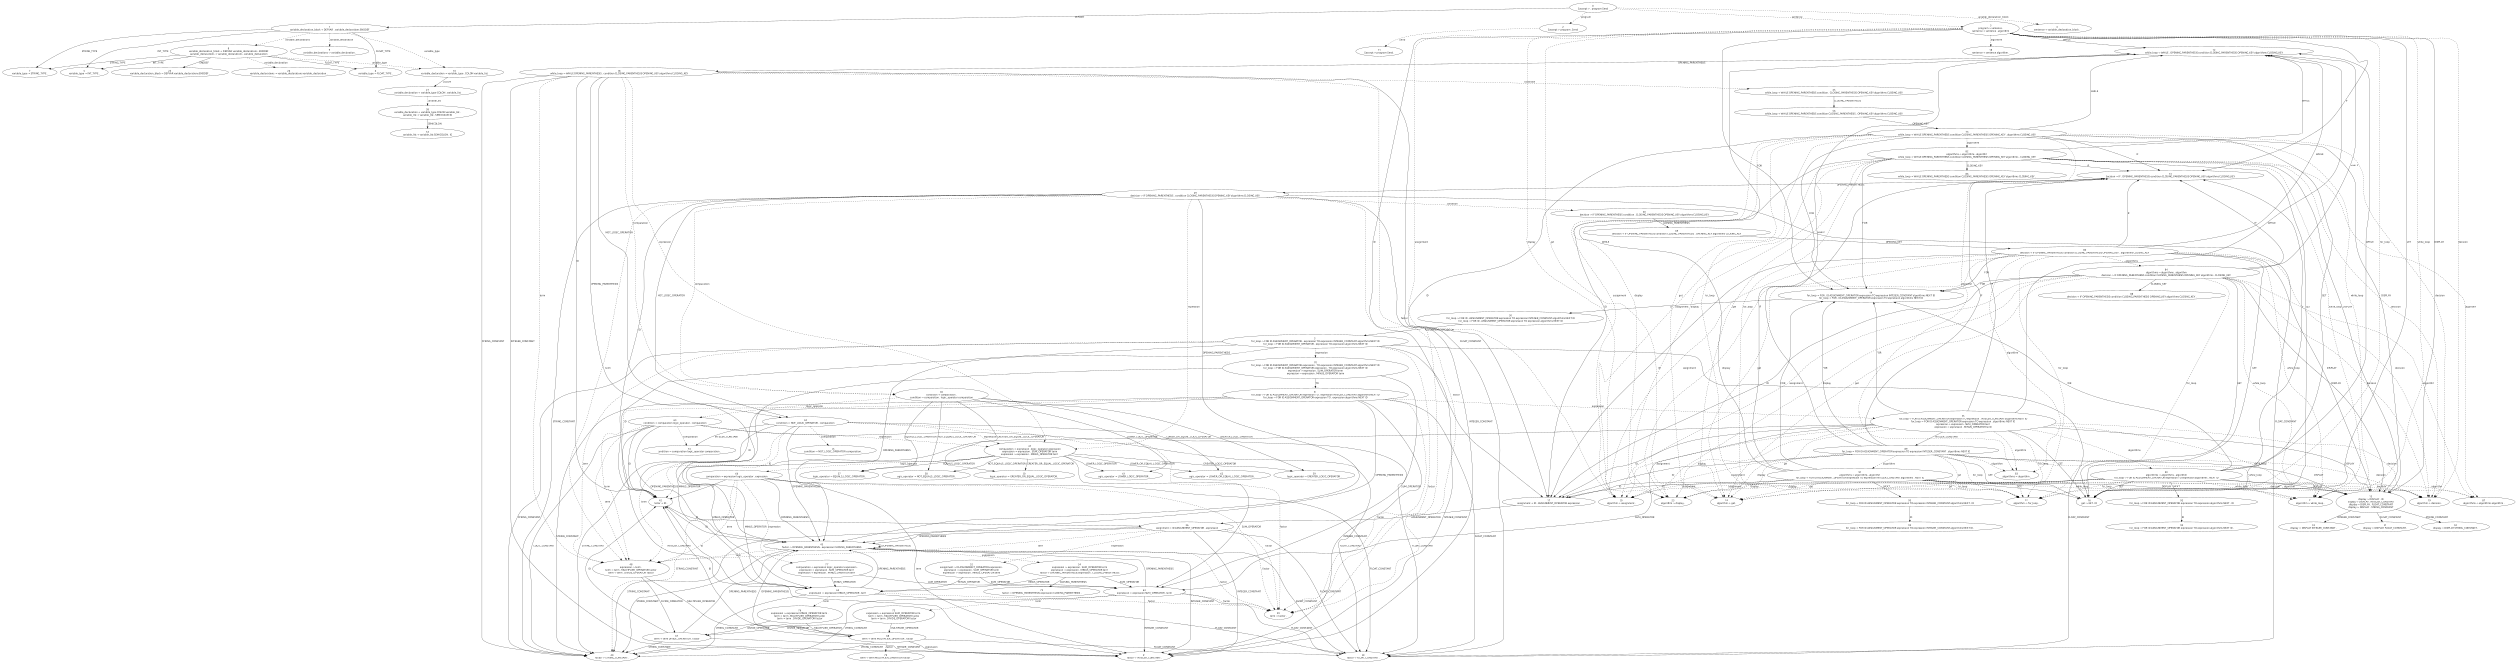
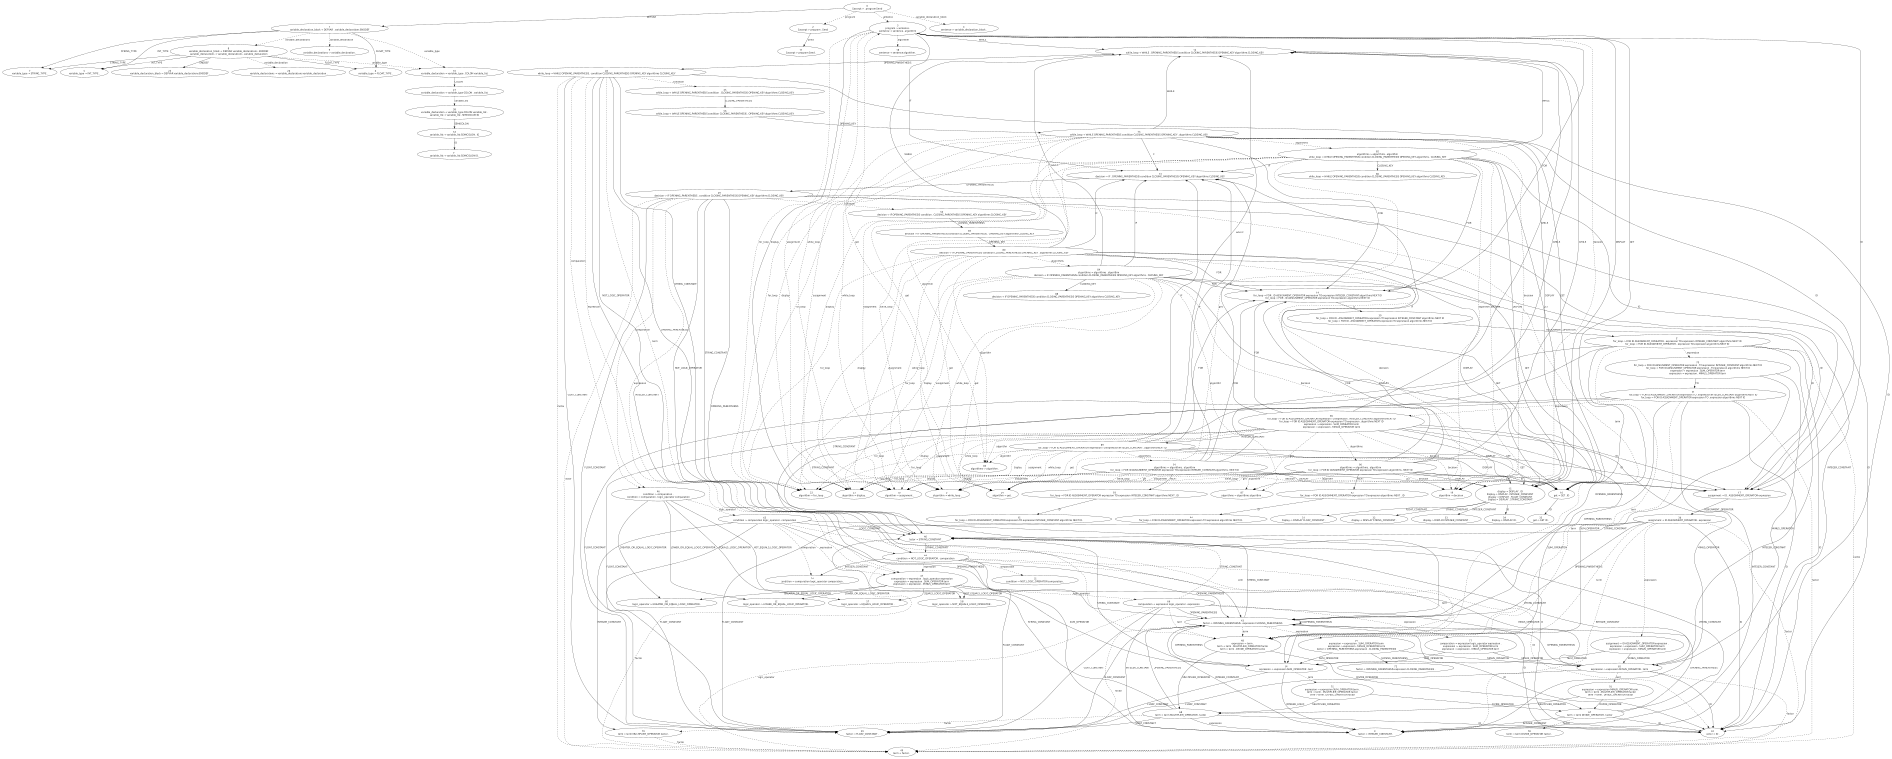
(1462, 31) -> (808, 39)
(1528, 96) -> (762, 264)
(1546, 113) -> (876, 278)
none -> (454, 154)
(1124, 475) -> none
(1314, 475) -> none
(621, 489) -> (926, 547)
none -> (1504, 519)
none -> (1541, 519)
(902, 523) -> (1740, 622)
(1269, 546) -> (766, 677)
(919, 569) -> (1138, 668)
(809, 598) -> (598, 579)
(1221, 601) -> (770, 750)
(1237, 612) -> (1562, 666)
(1156, 628) -> (1295, 704)
none -> (1529, 733)
